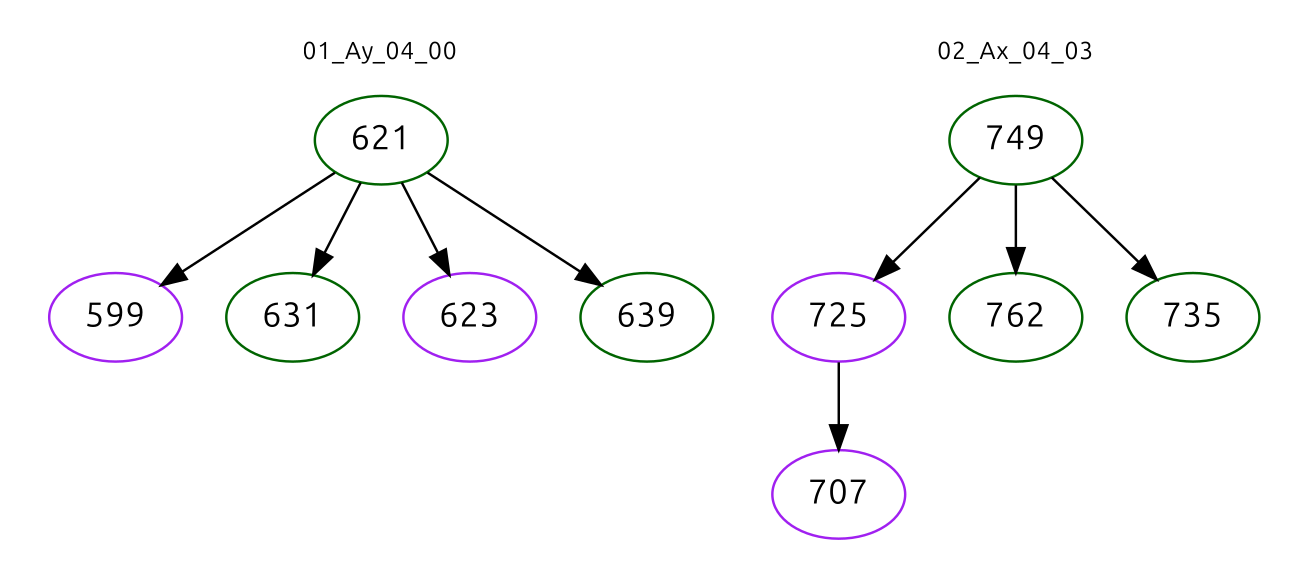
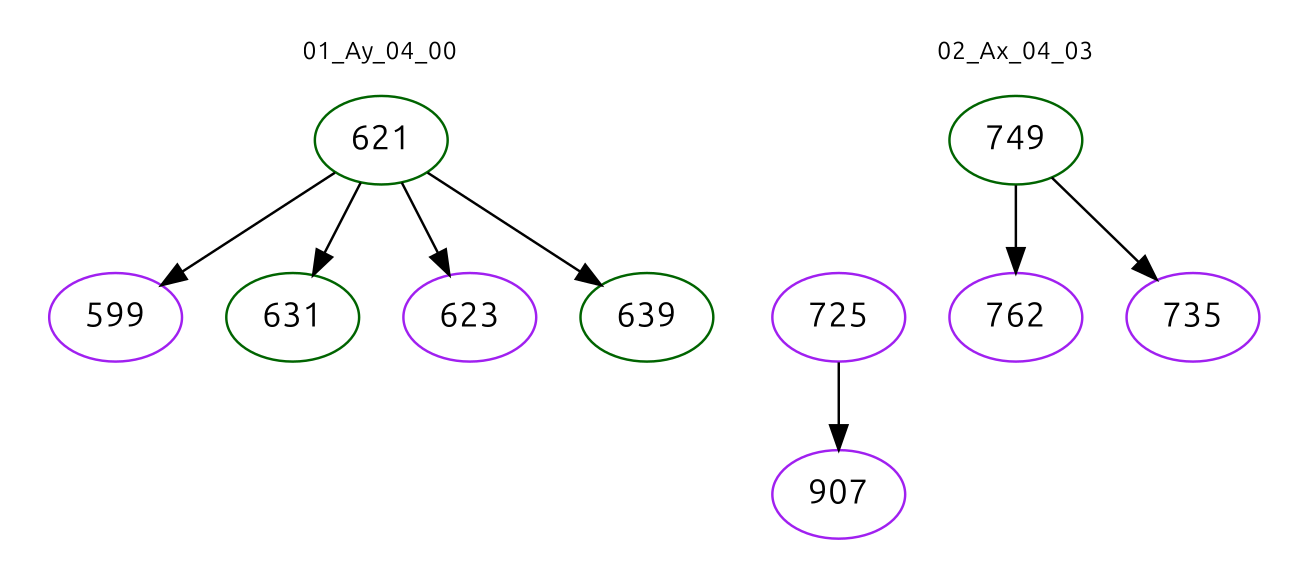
(936, 220) -> none
(1016, 317) -> (1016, 317)
(1193, 317) -> (1193, 317)
(839, 494) -> (839, 494)
